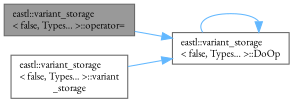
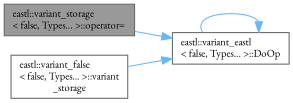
(231, 48) -> (231, 48)
(69, 77) -> (69, 77)
